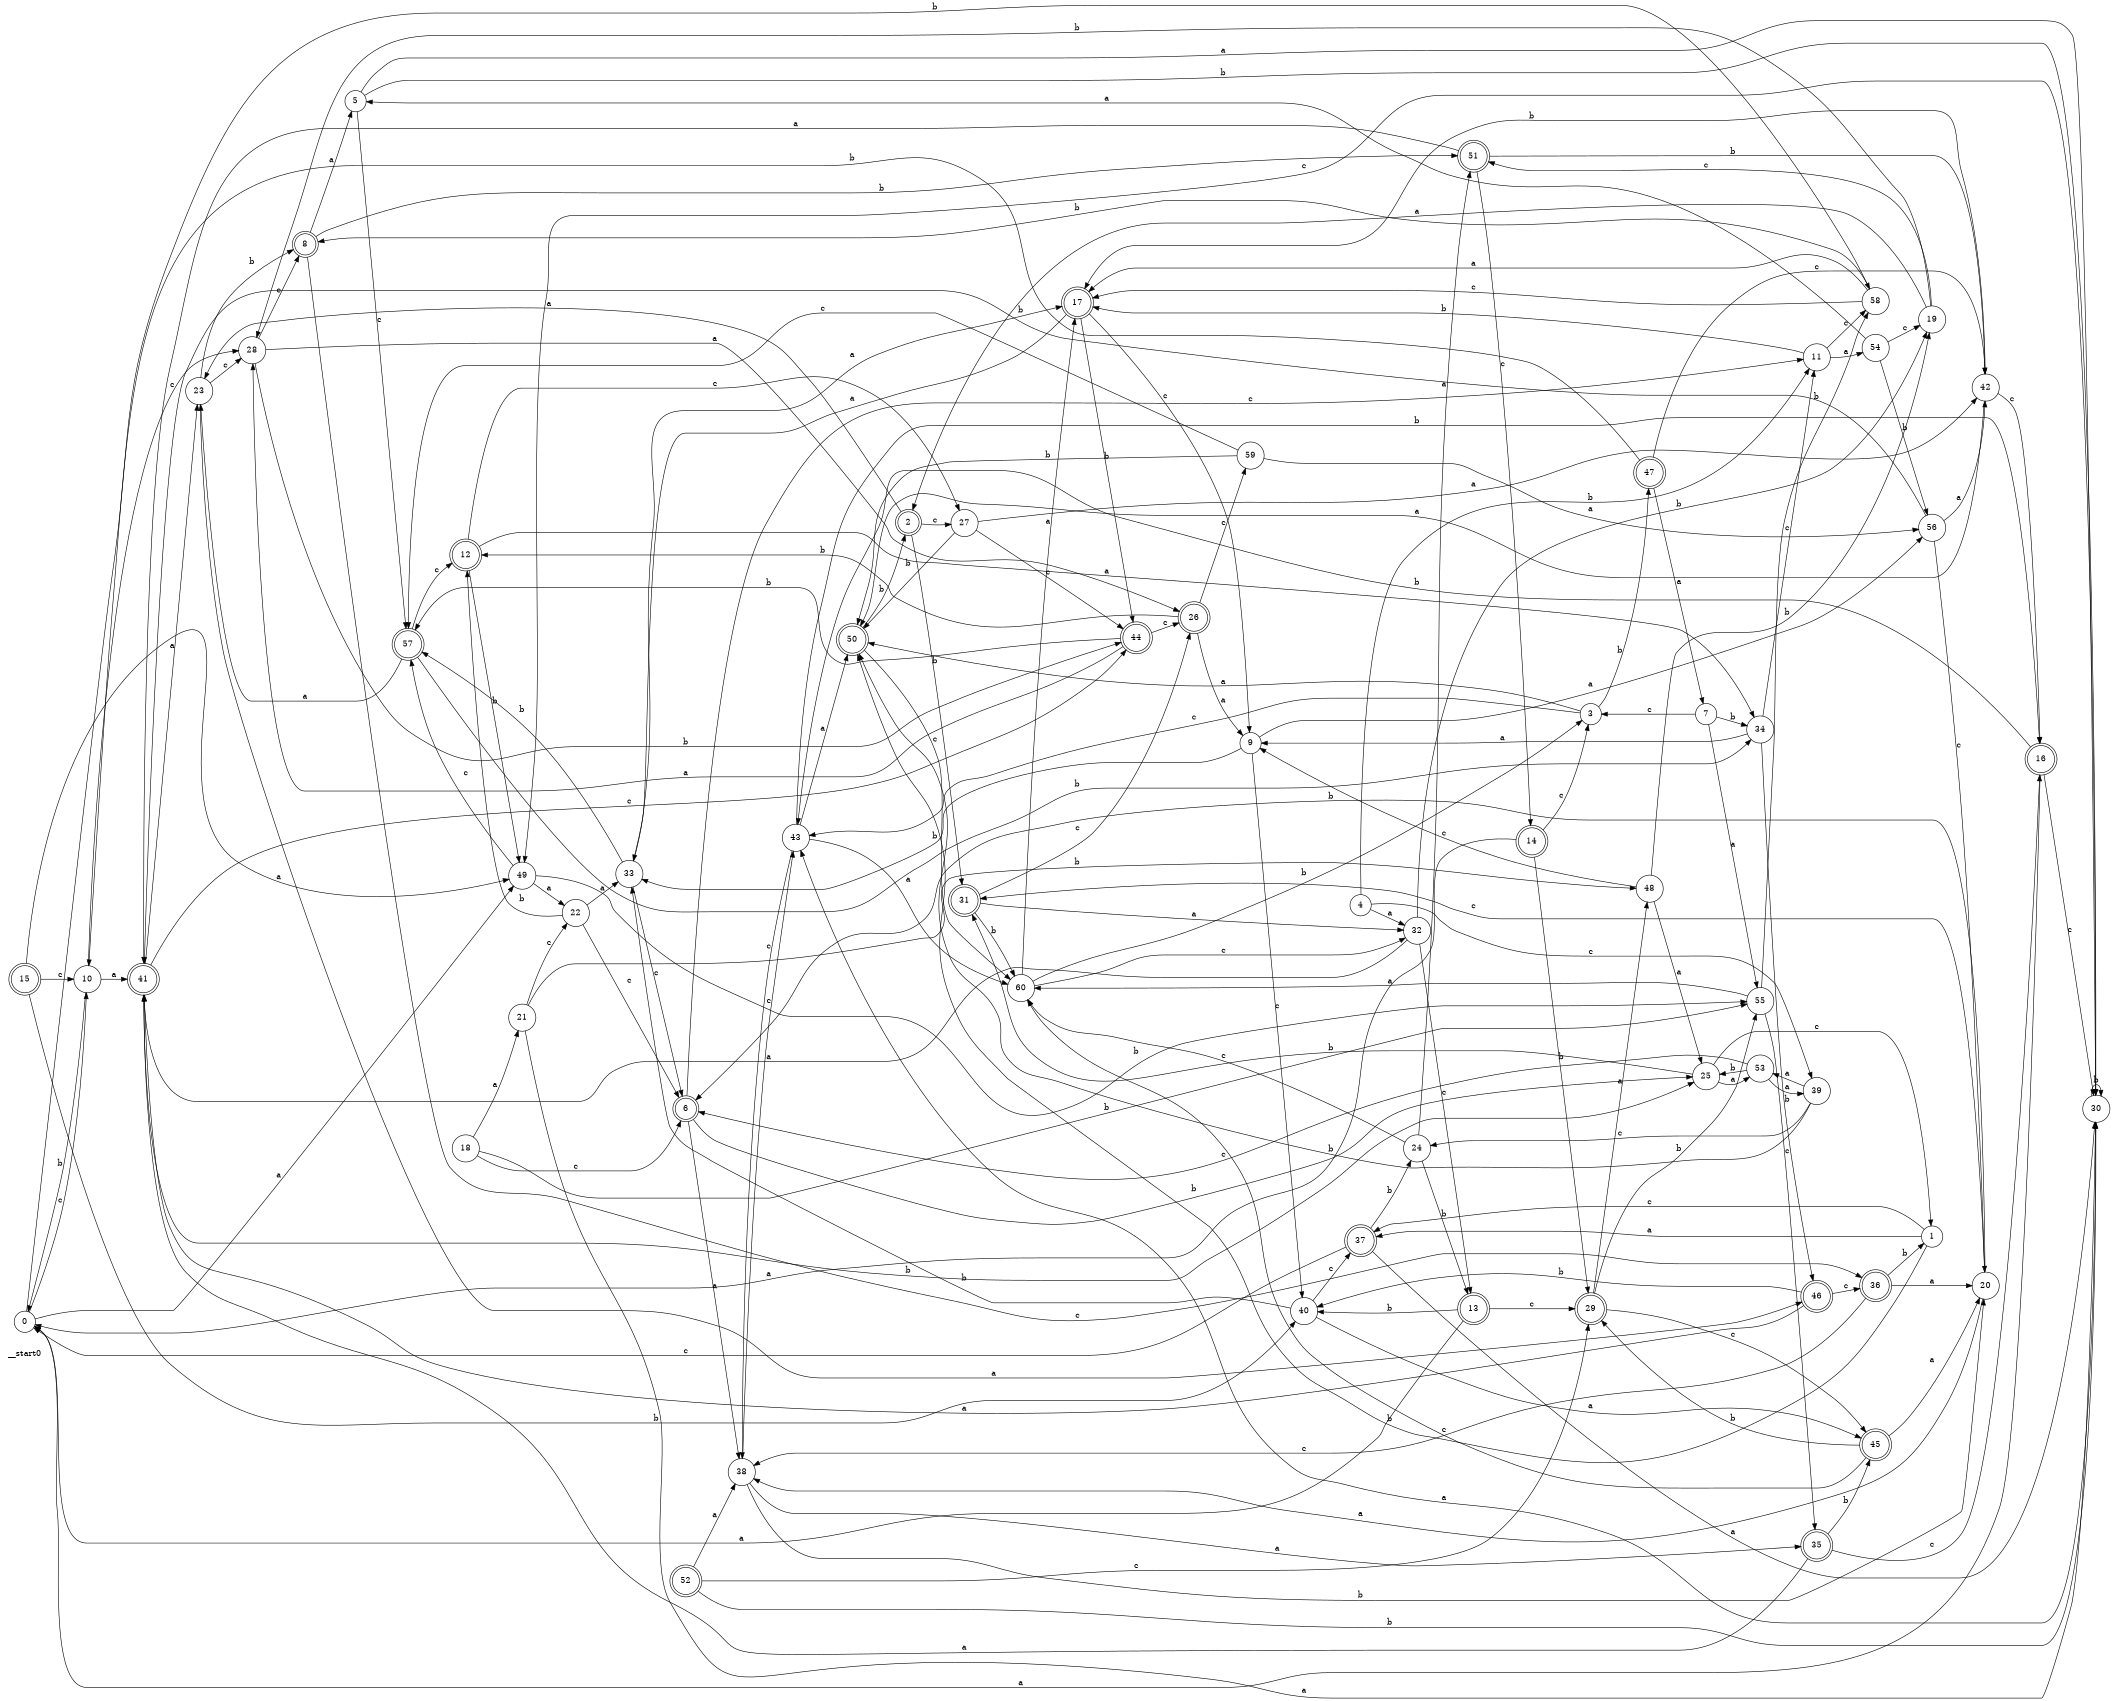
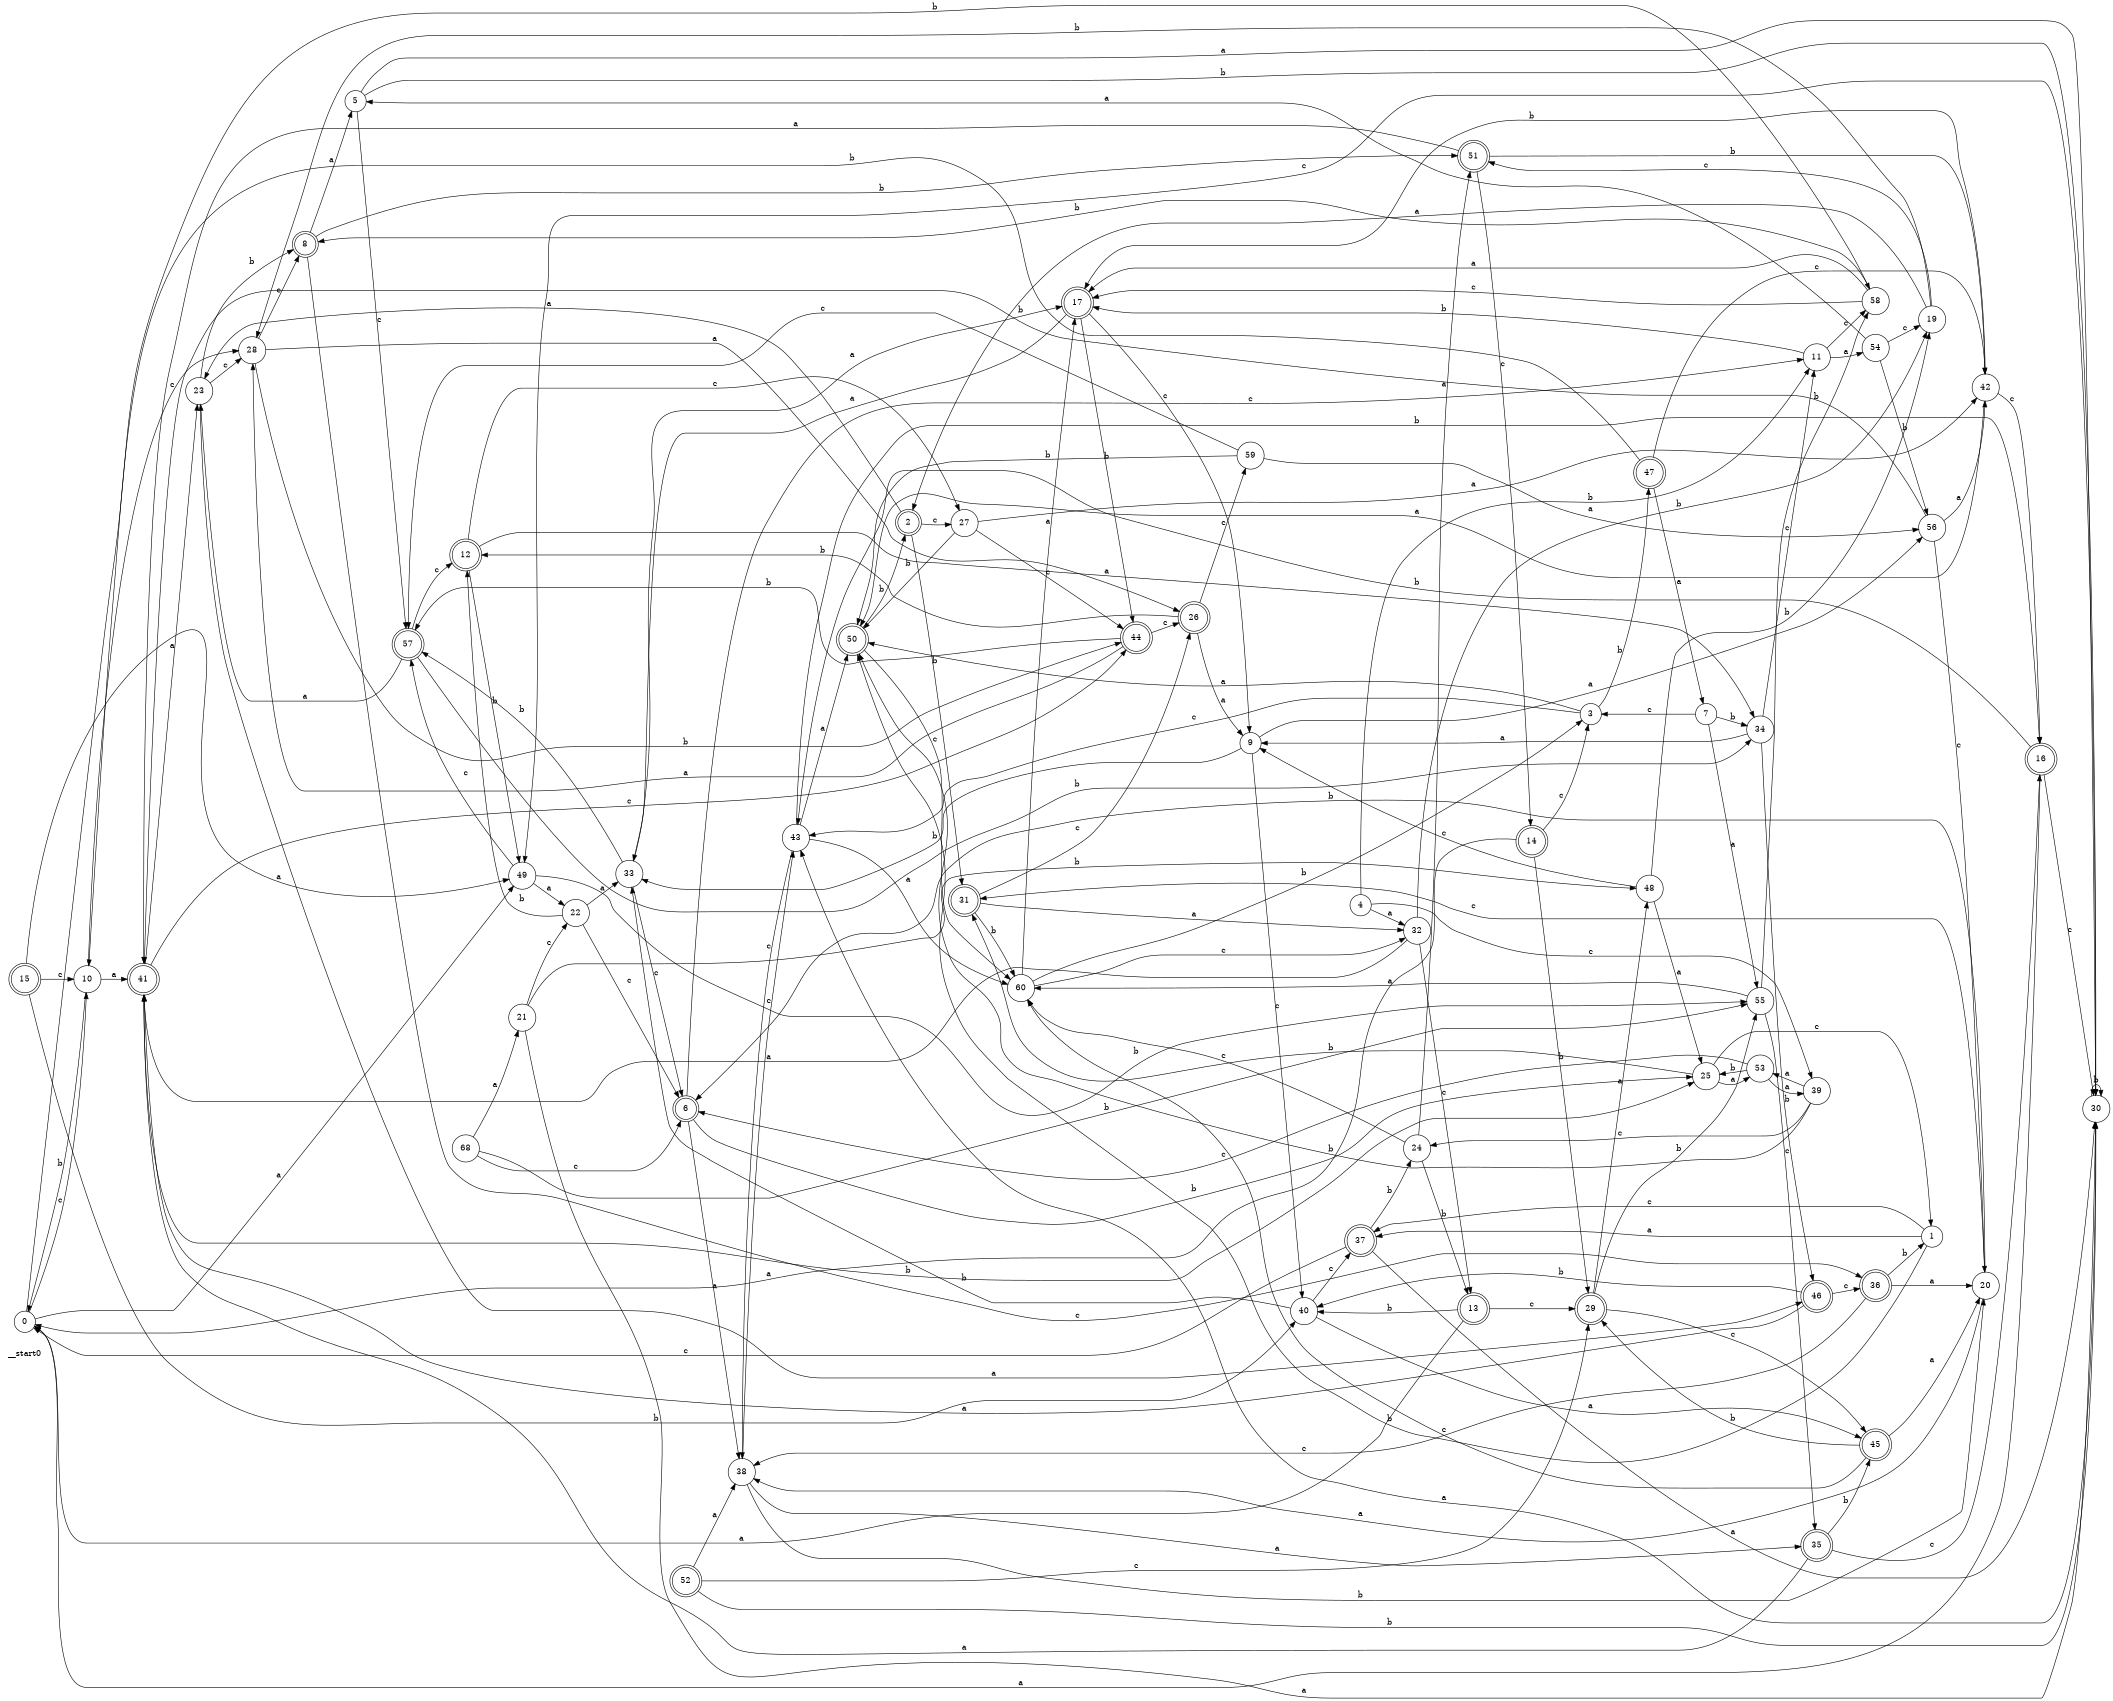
(466, 1148) -> (466, 1148)
